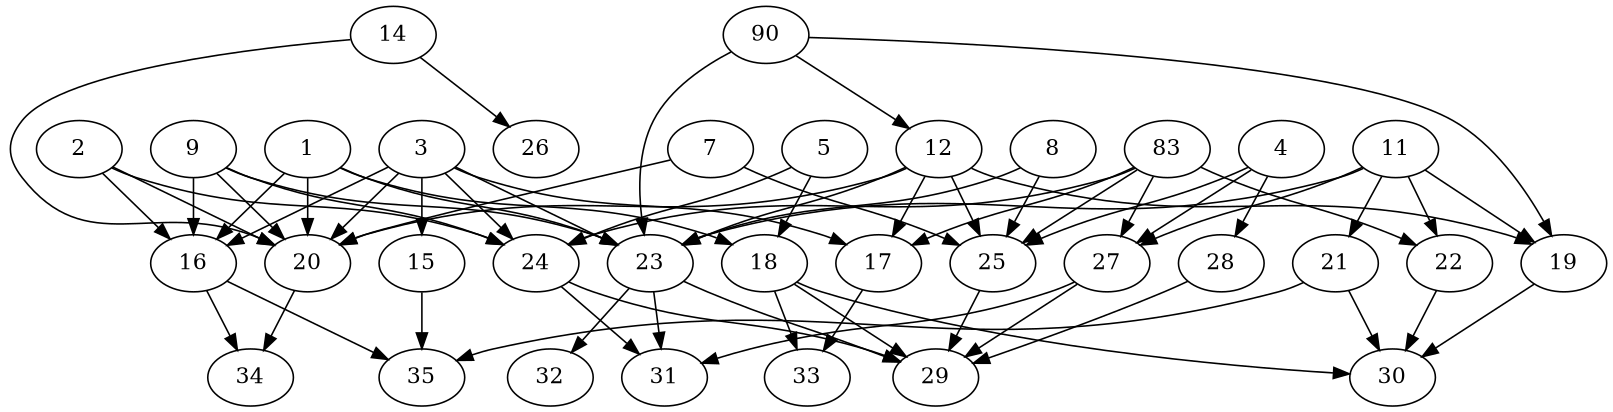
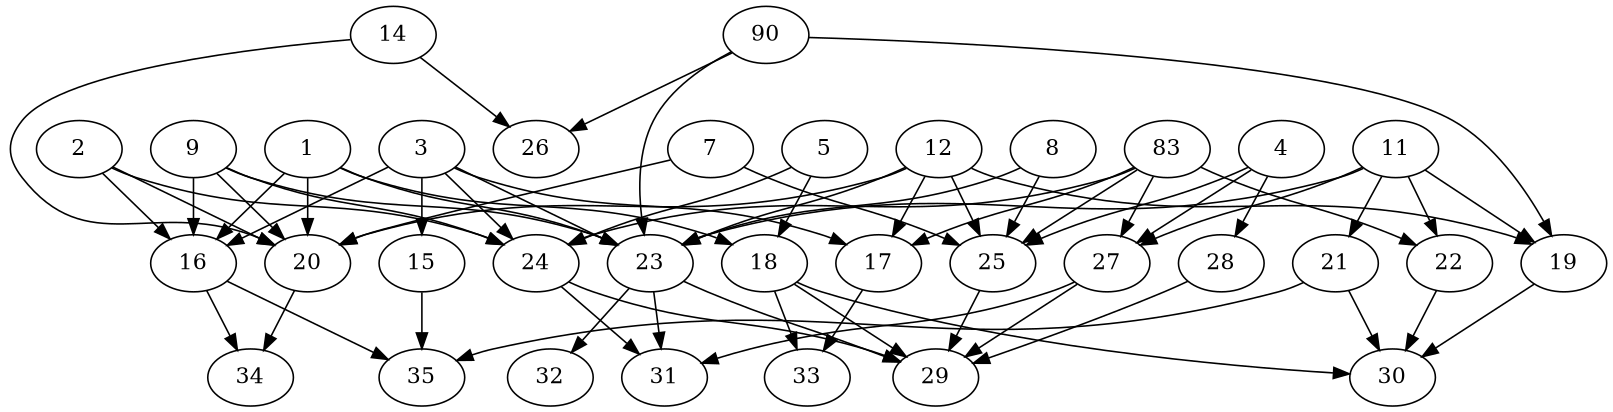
(846, 88) -> (659, 88)
(371, 200) -> none
